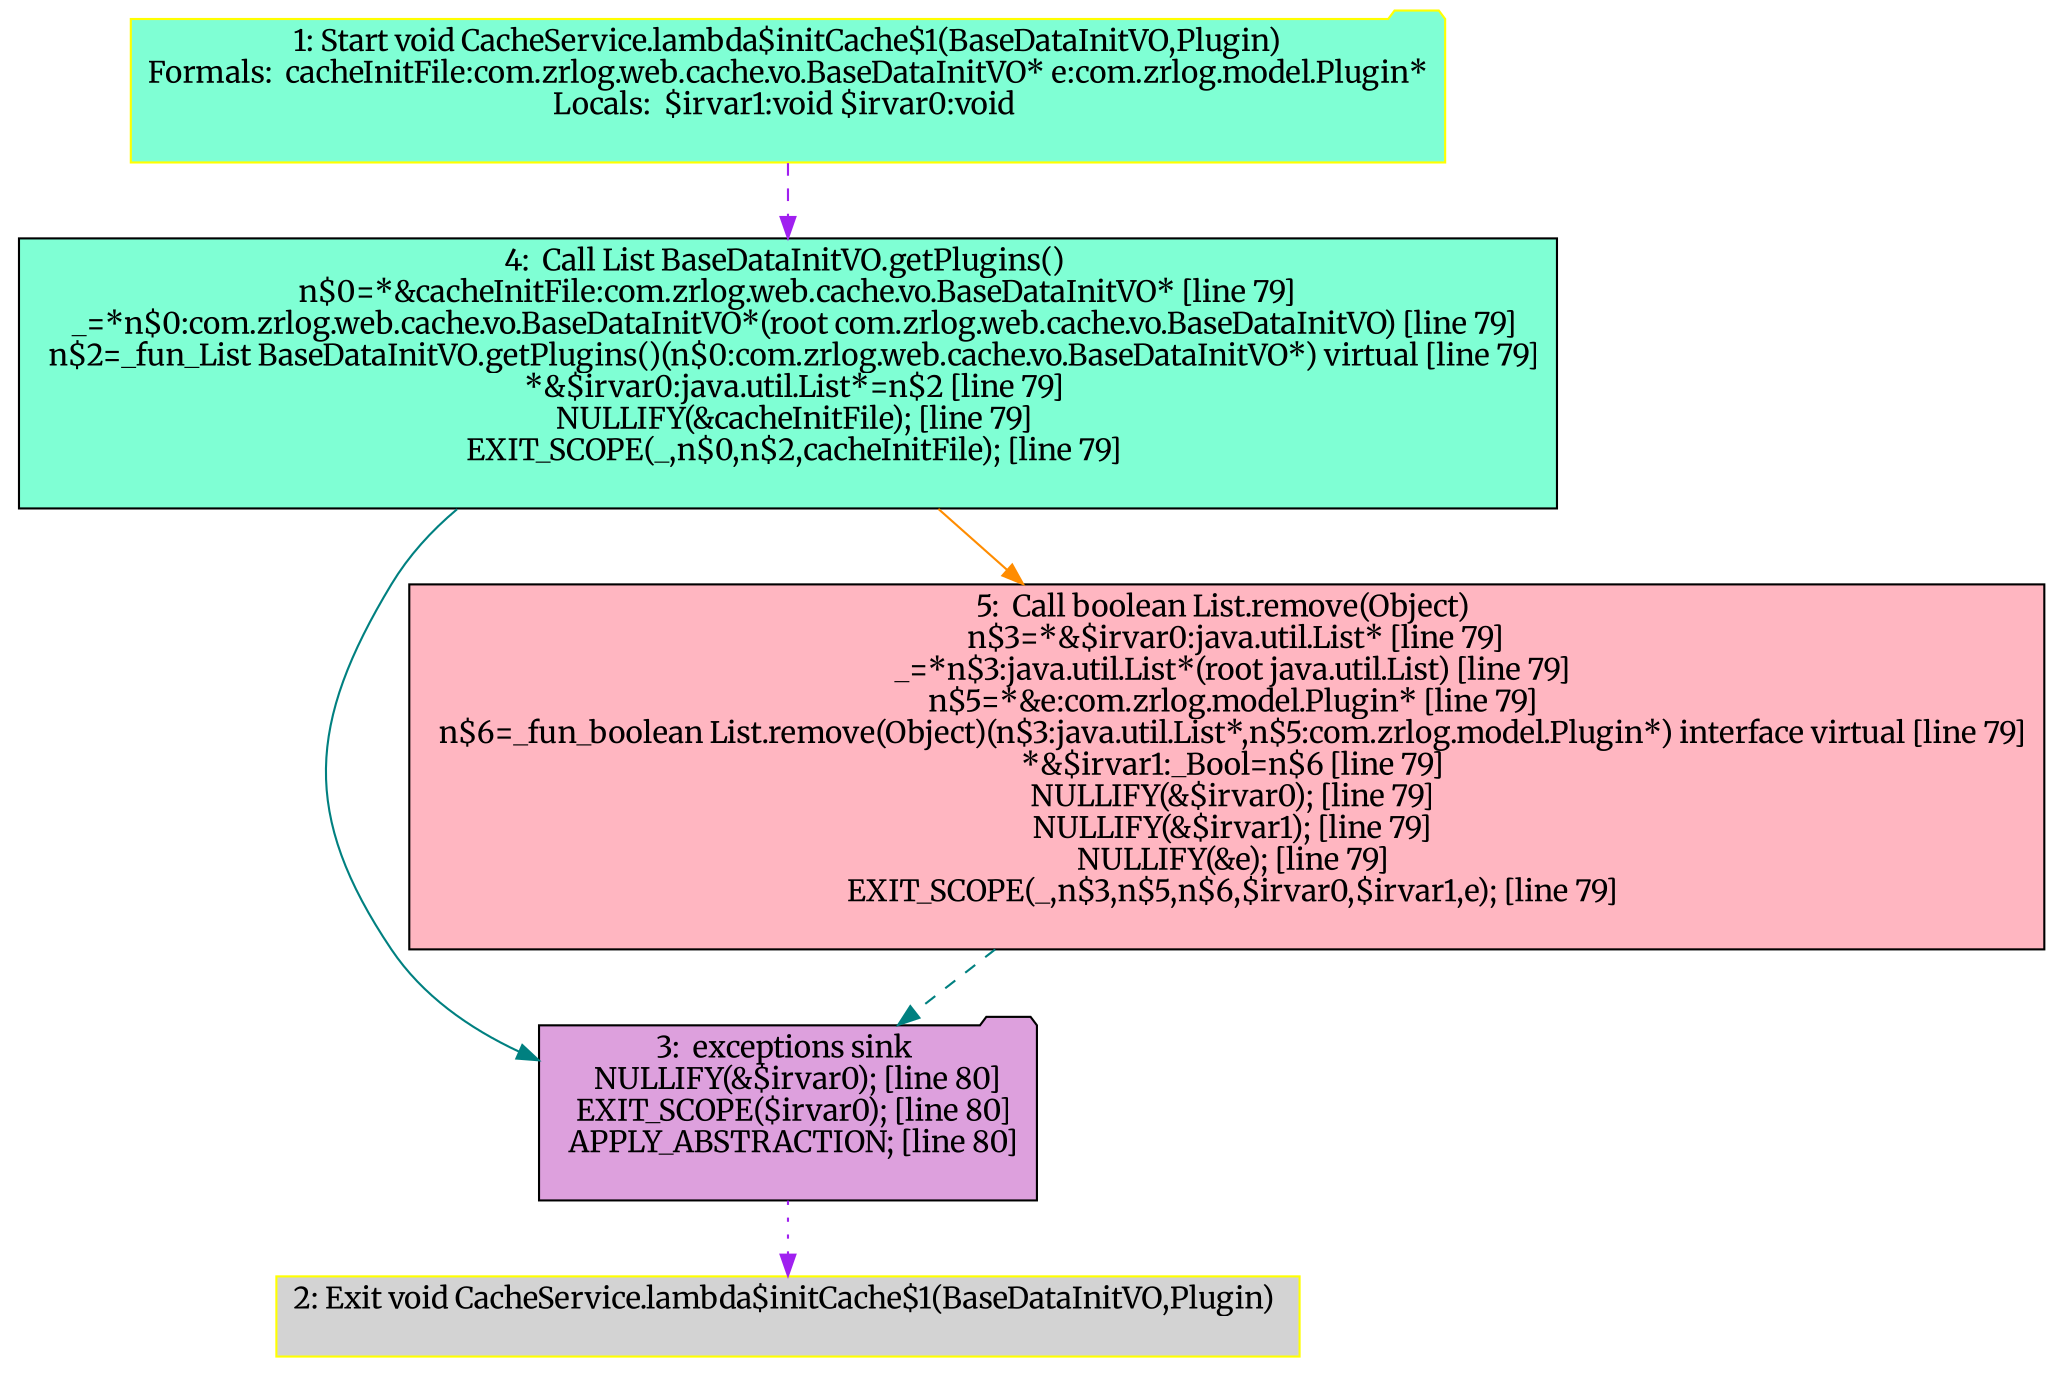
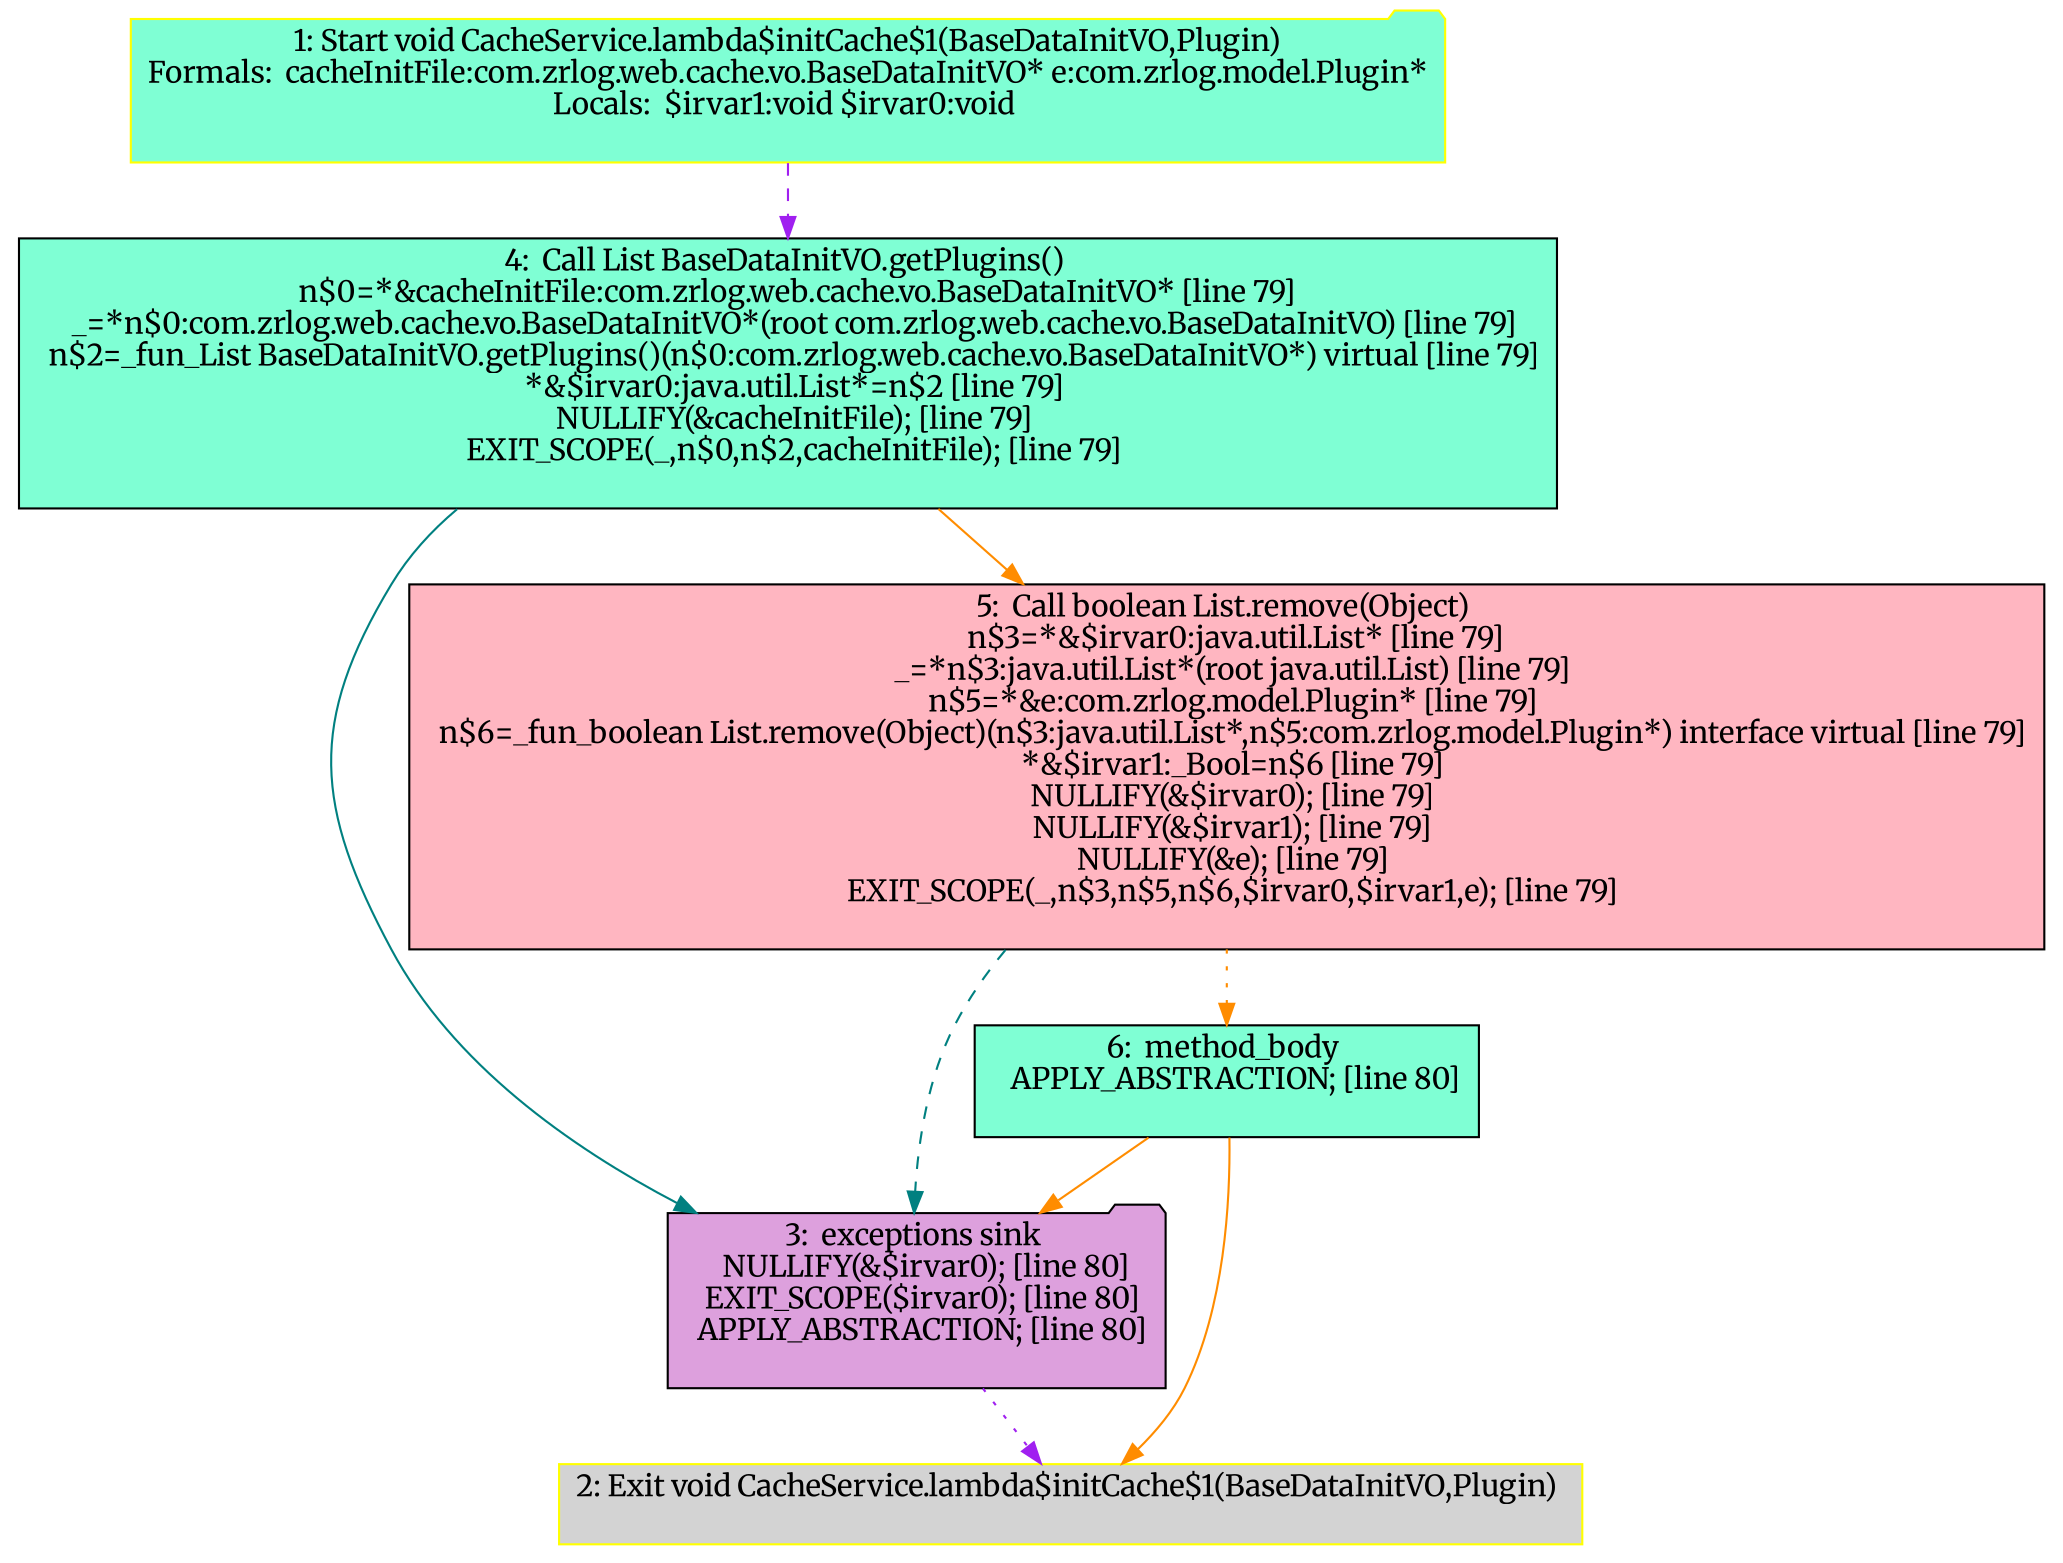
none -> (1227, 1081)
